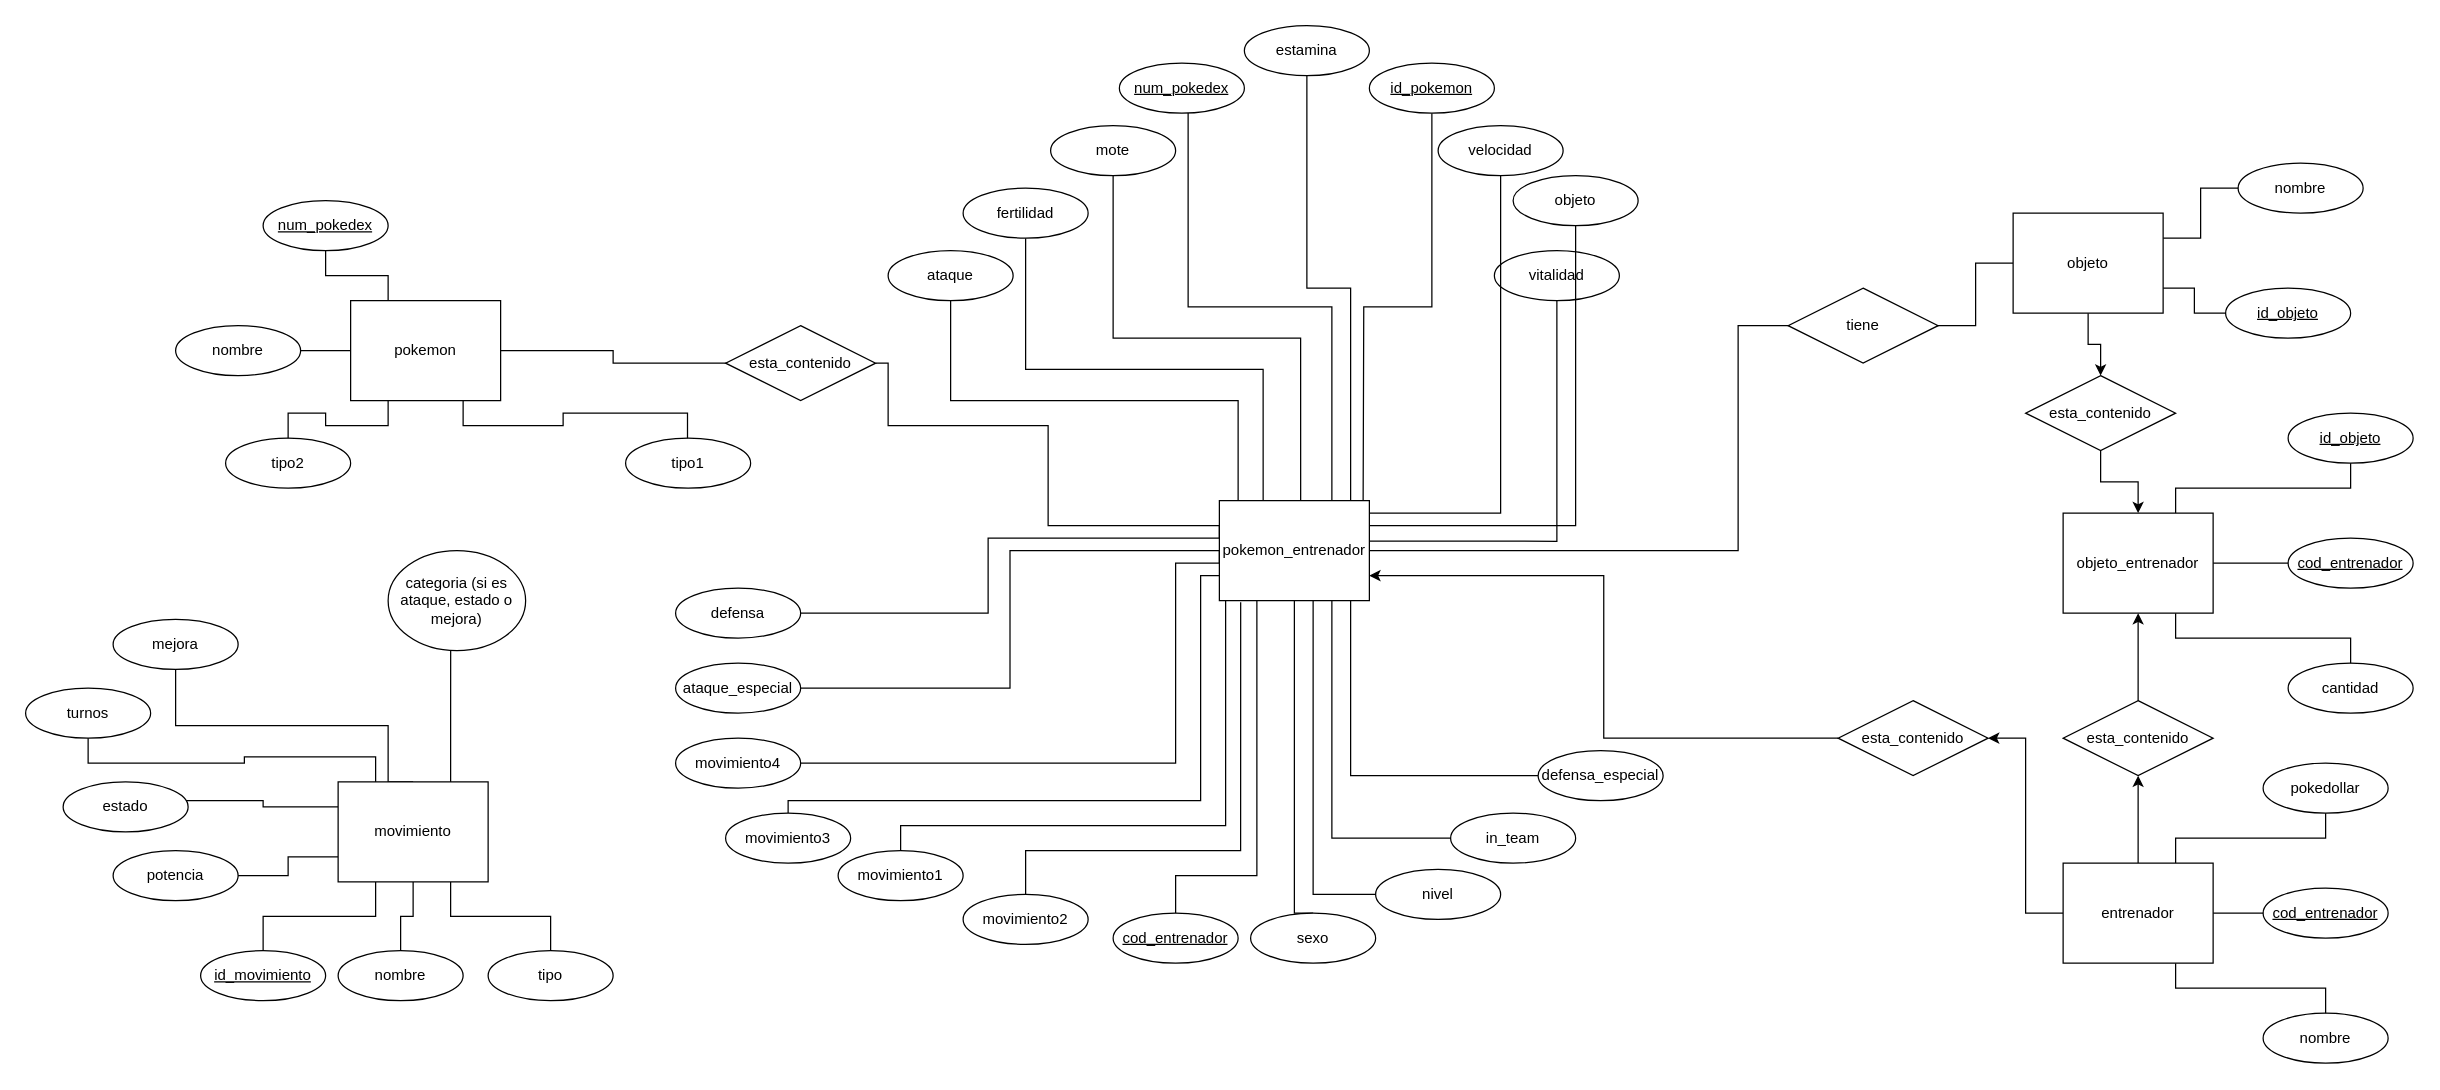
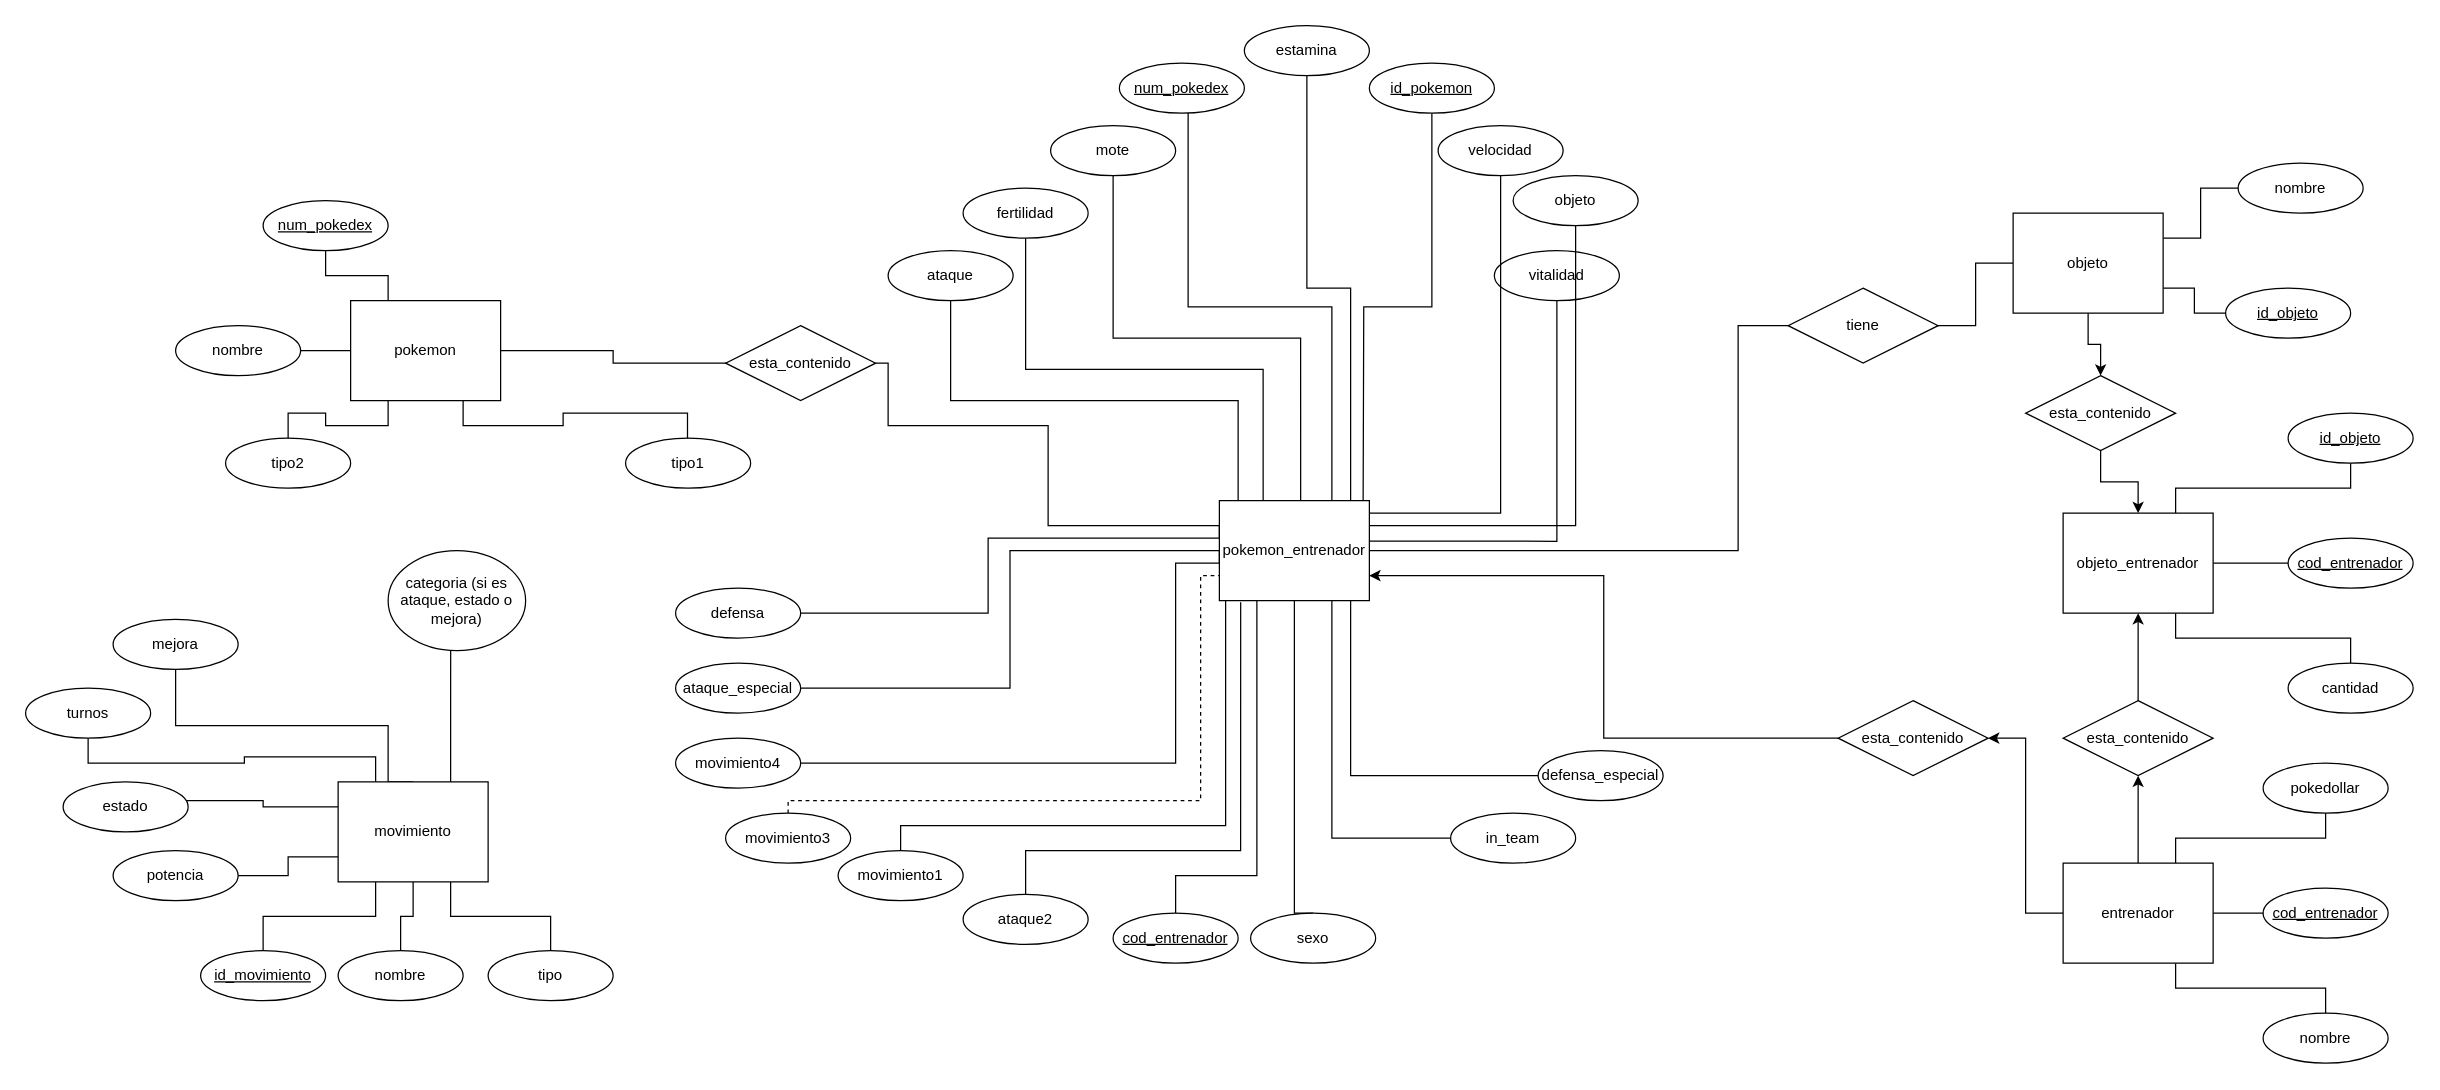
(1313, 779) -> none
(1112, 801) -> (1112, 801)
(1438, 894) -> none
(1026, 919) -> (1026, 919)
